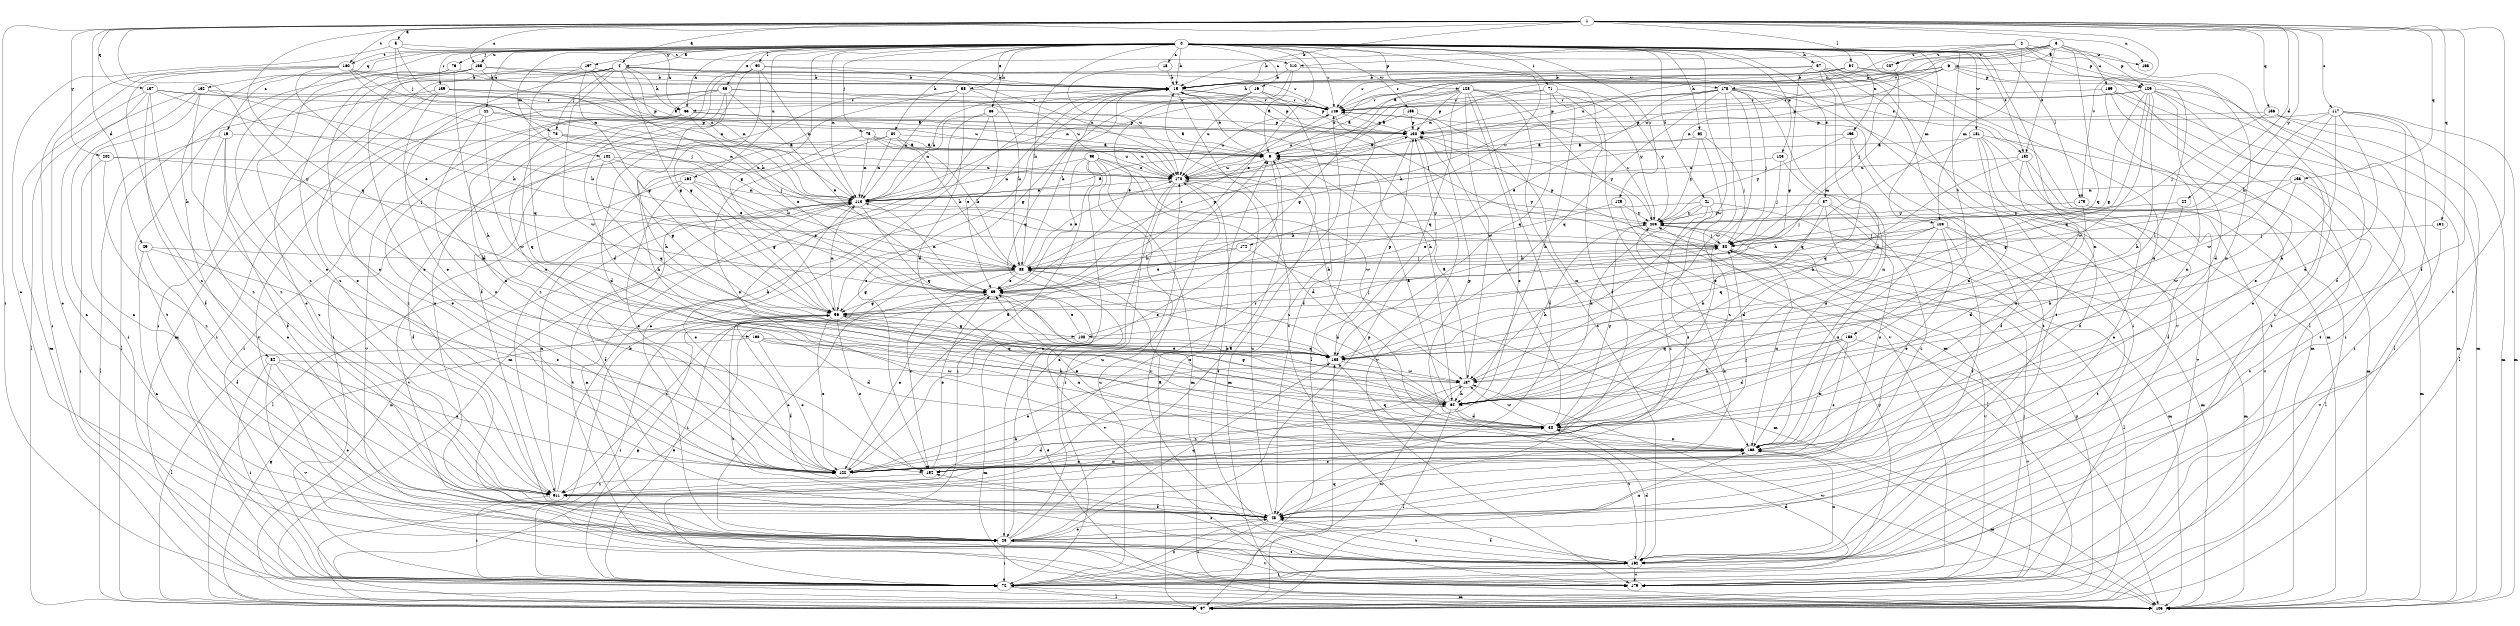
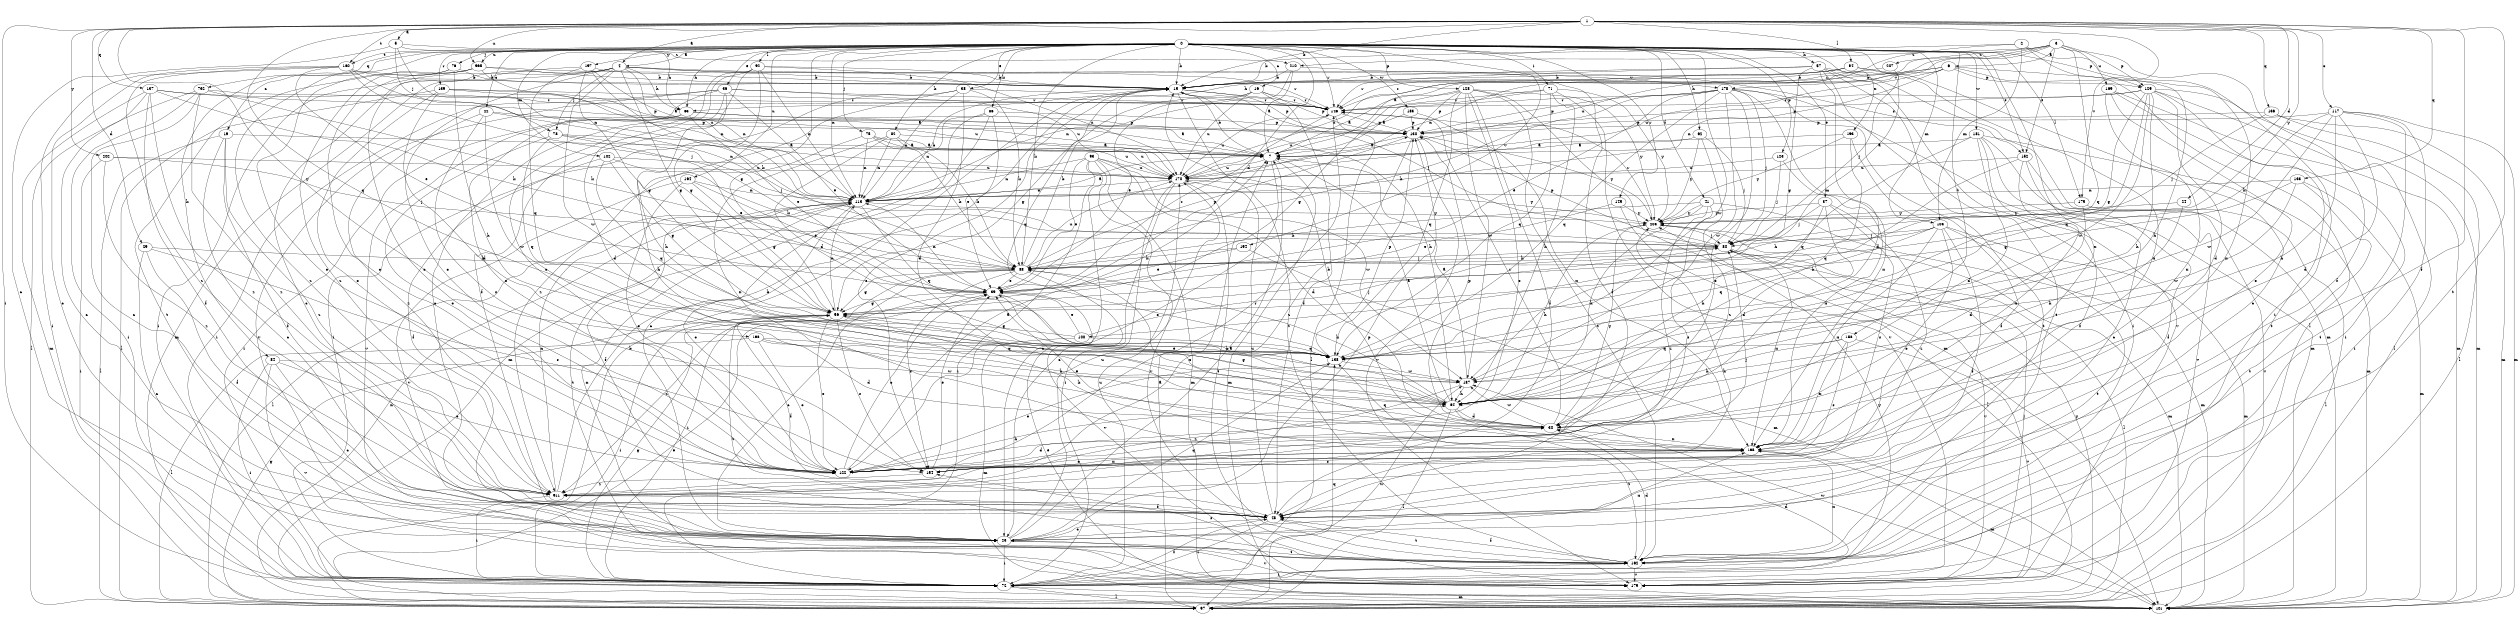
(1962, 50) -> none
(479, 66) -> (479, 66)
(1165, 66) -> none
(2146, 66) -> none
(201, 89) -> (201, 89)
(1372, 99) -> none
(1723, 99) -> none
(1270, 157) -> (1270, 157)
(1249, 168) -> (1249, 168)
(2440, 225) -> none
(2155, 236) -> (2155, 236)
(1244, 247) -> (1244, 247)
(952, 324) -> (961, 324)
(877, 350) -> (1021, 333)
(901, 374) -> (898, 367)
(1079, 383) -> (1079, 383)
(1703, 391) -> none
(2159, 609) -> (2159, 609)
